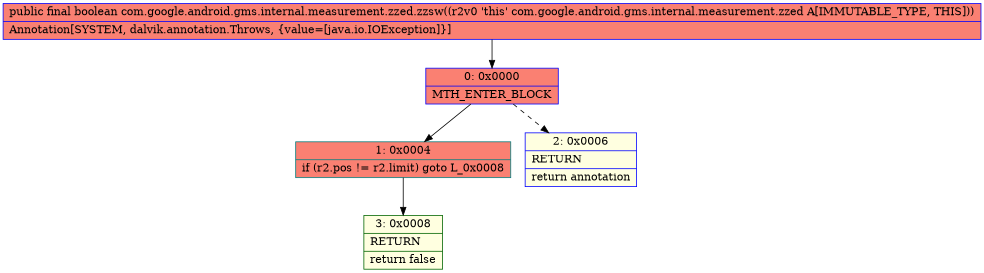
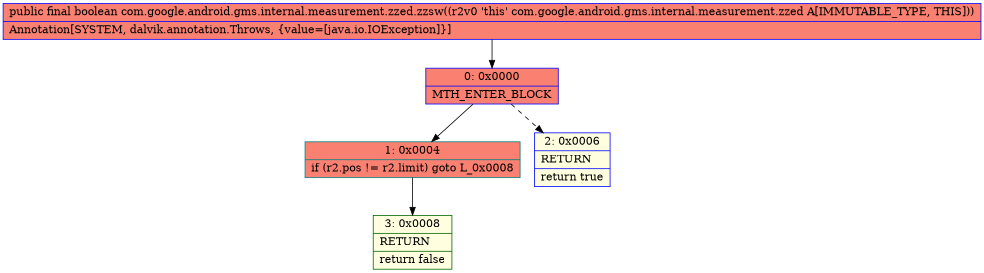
(581, 177) -> (572, 177)
